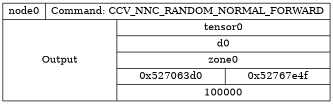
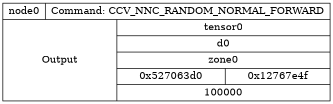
(278, 76) -> (278, 76)
